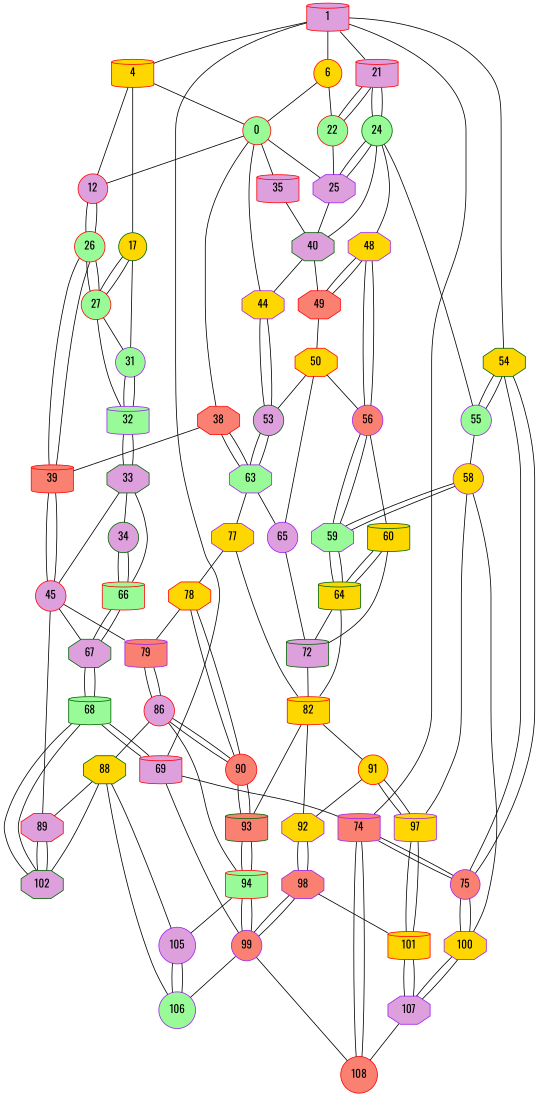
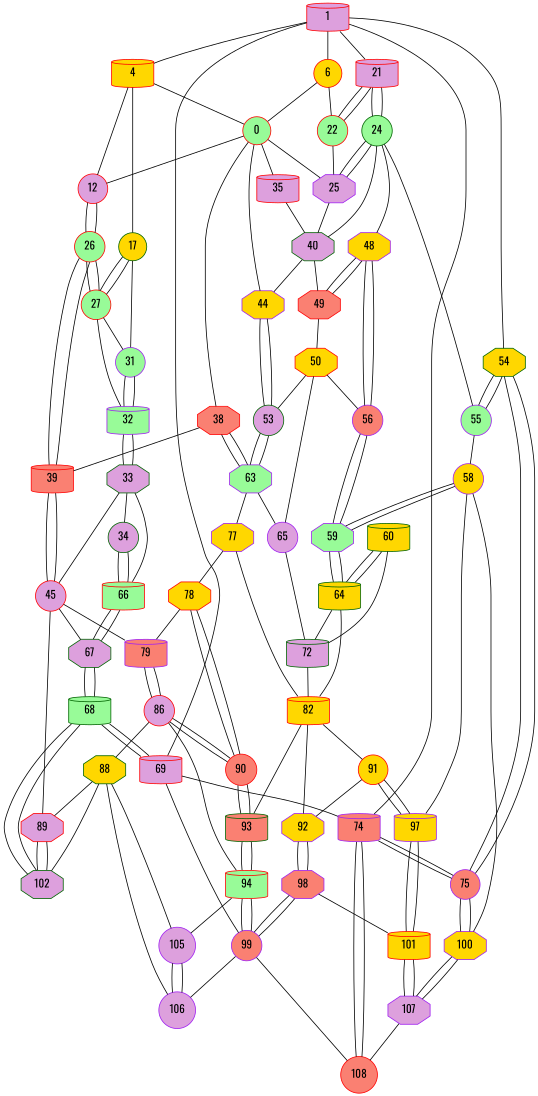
(378, 479) -> none
(177, 1010) -> (177, 1010)
